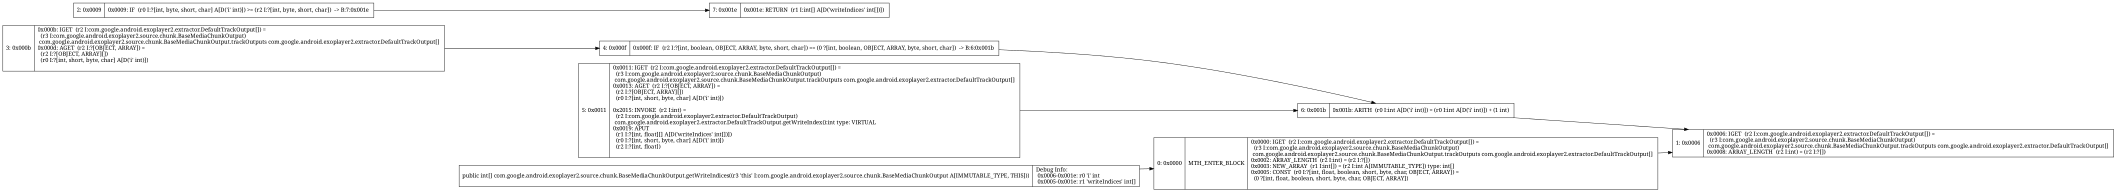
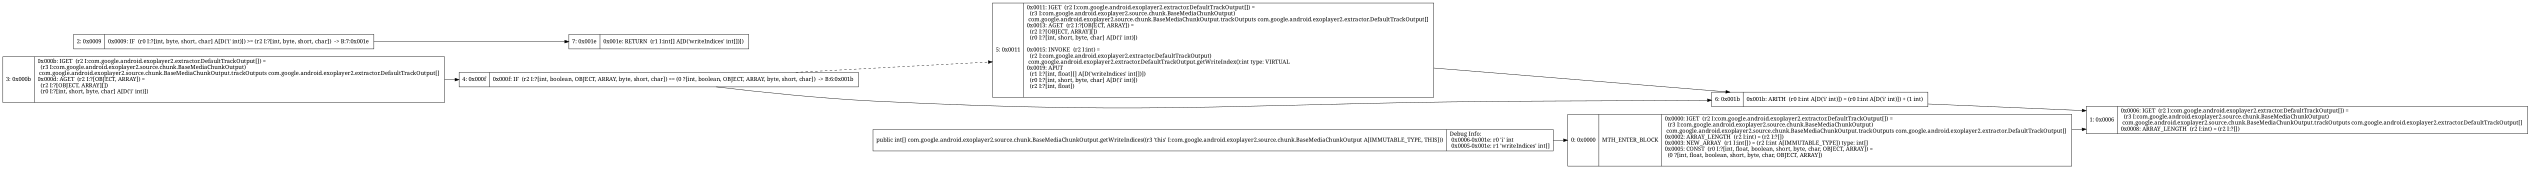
none -> (892, 67)
(650, 110) -> (1064, 50)
